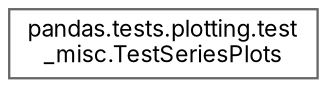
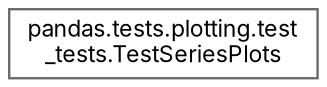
(163, 44) -> (163, 44)
